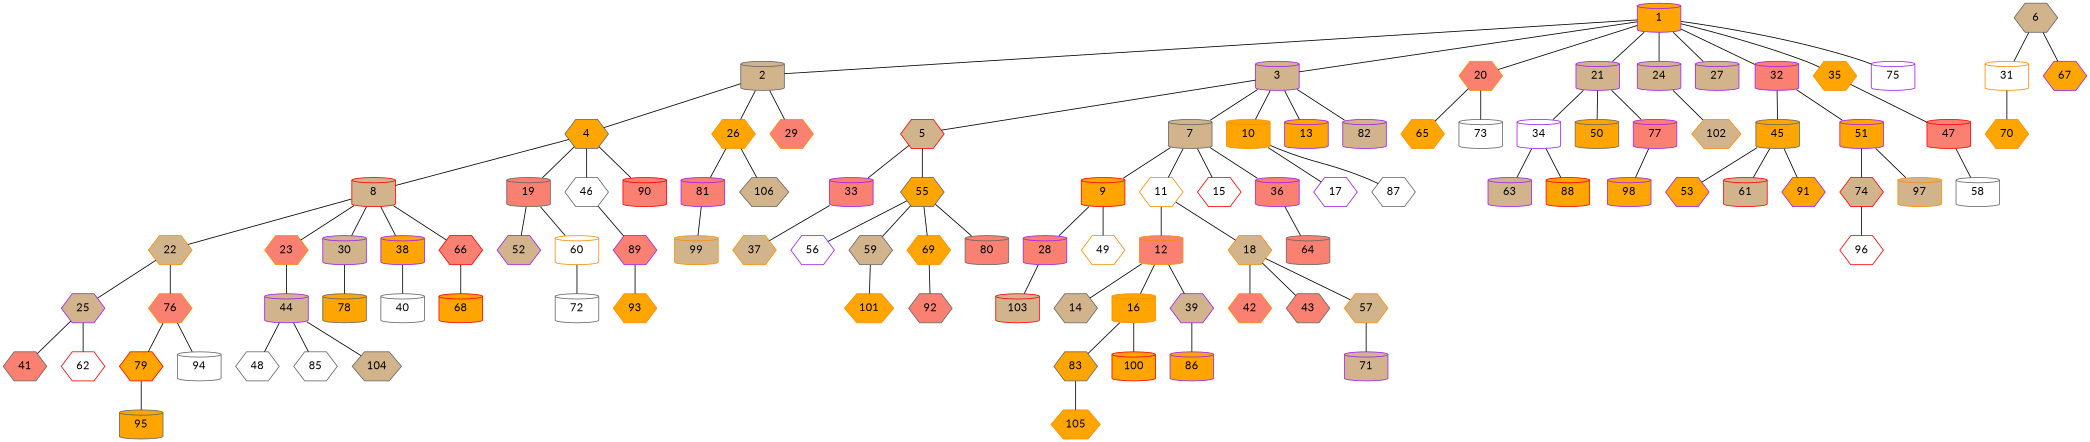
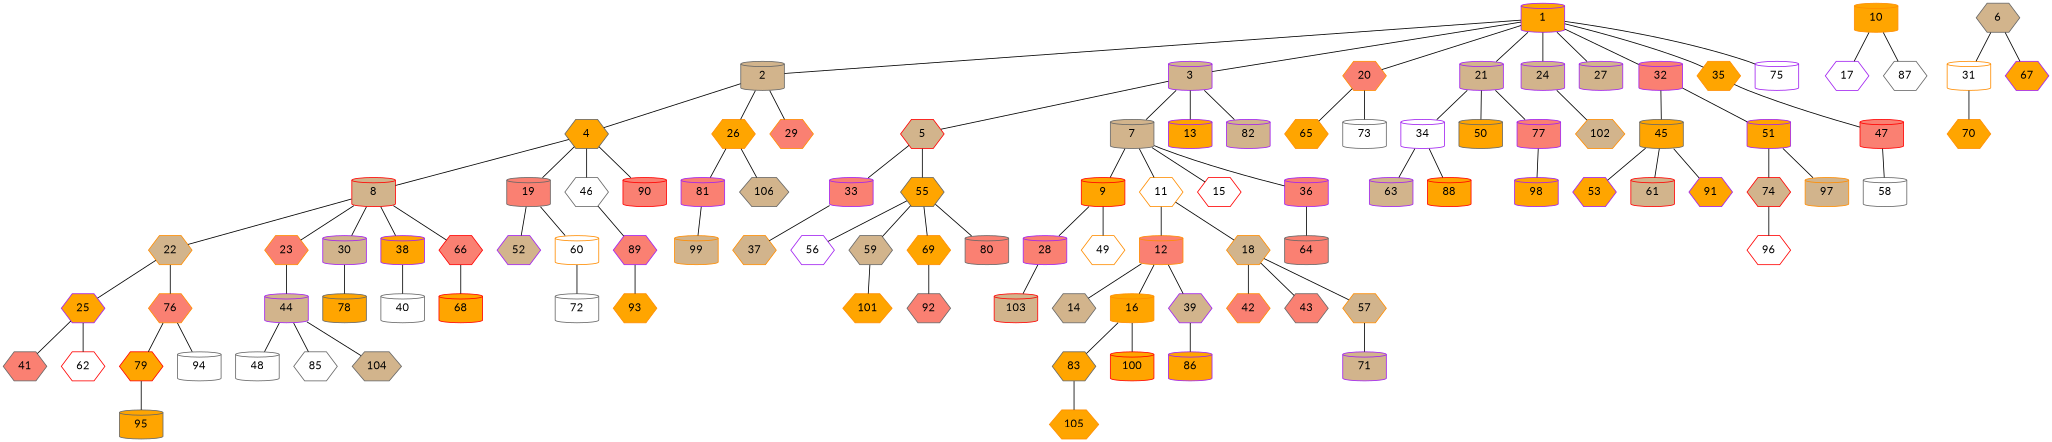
(1263, 105) -> none
(83, 308) -> (83, 308)
(257, 366) -> (257, 366)
